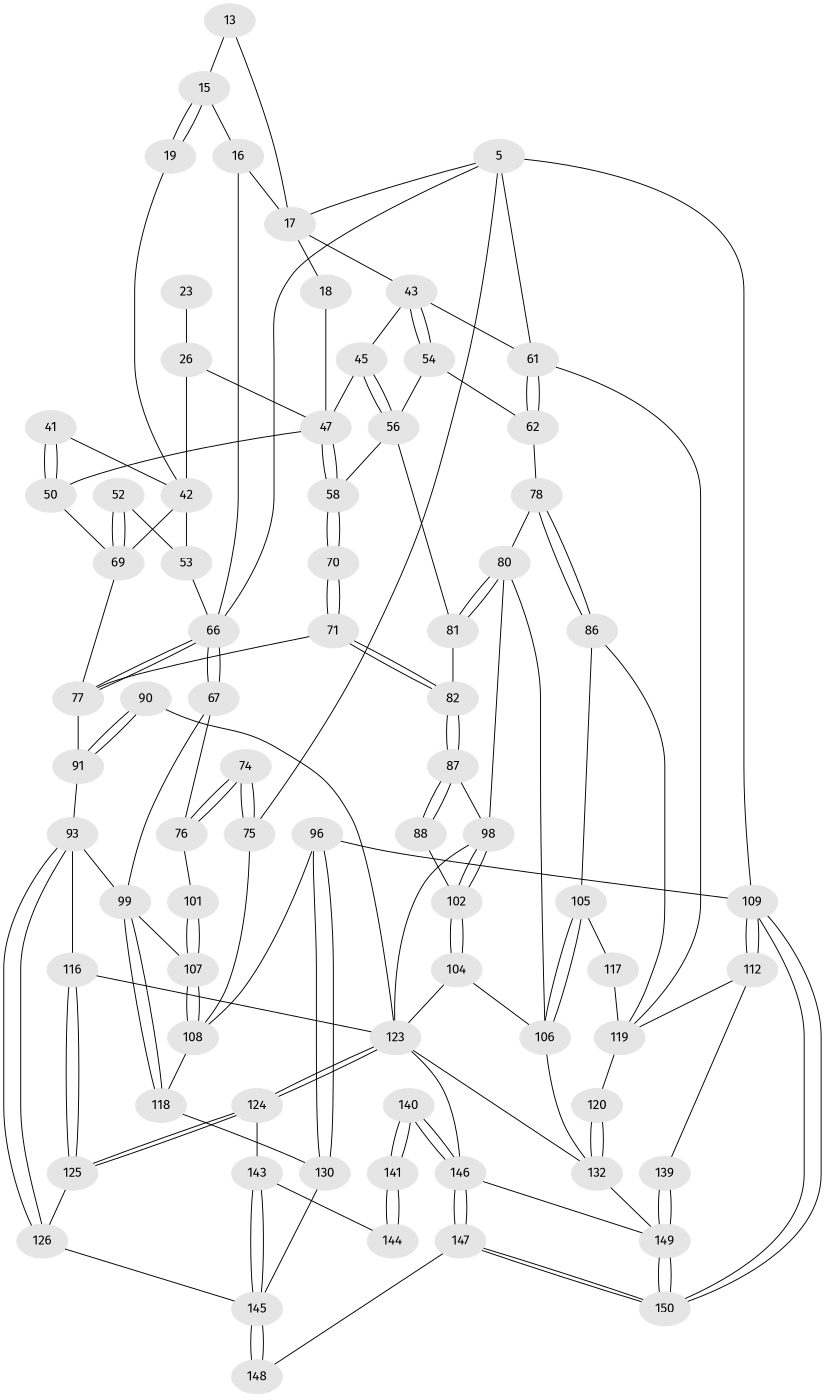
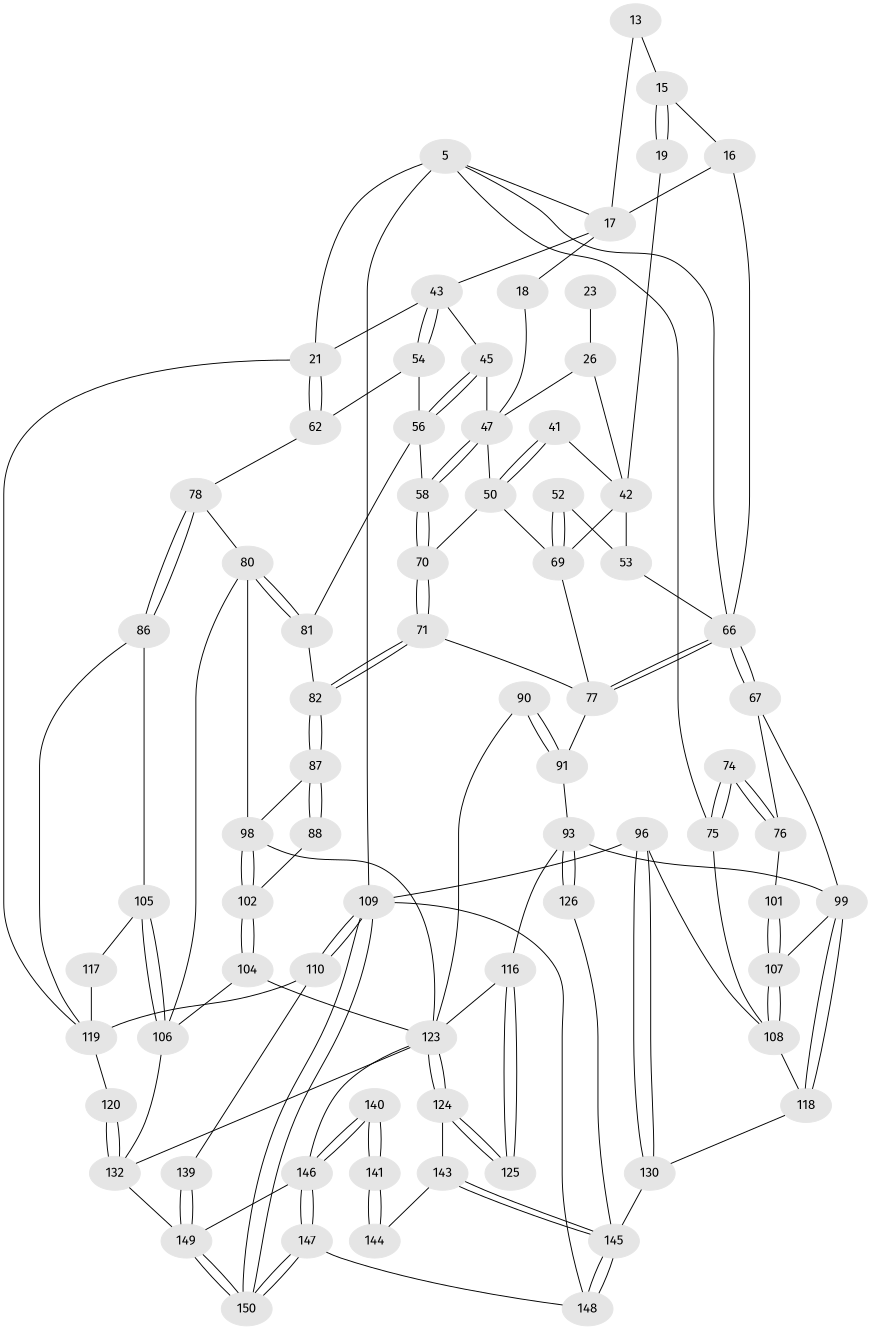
(533, 360) -> (315, 360)
none -> (457, 529)
(752, 970) -> (315, 970)
none -> (562, 1040)
(57, 1207) -> none
